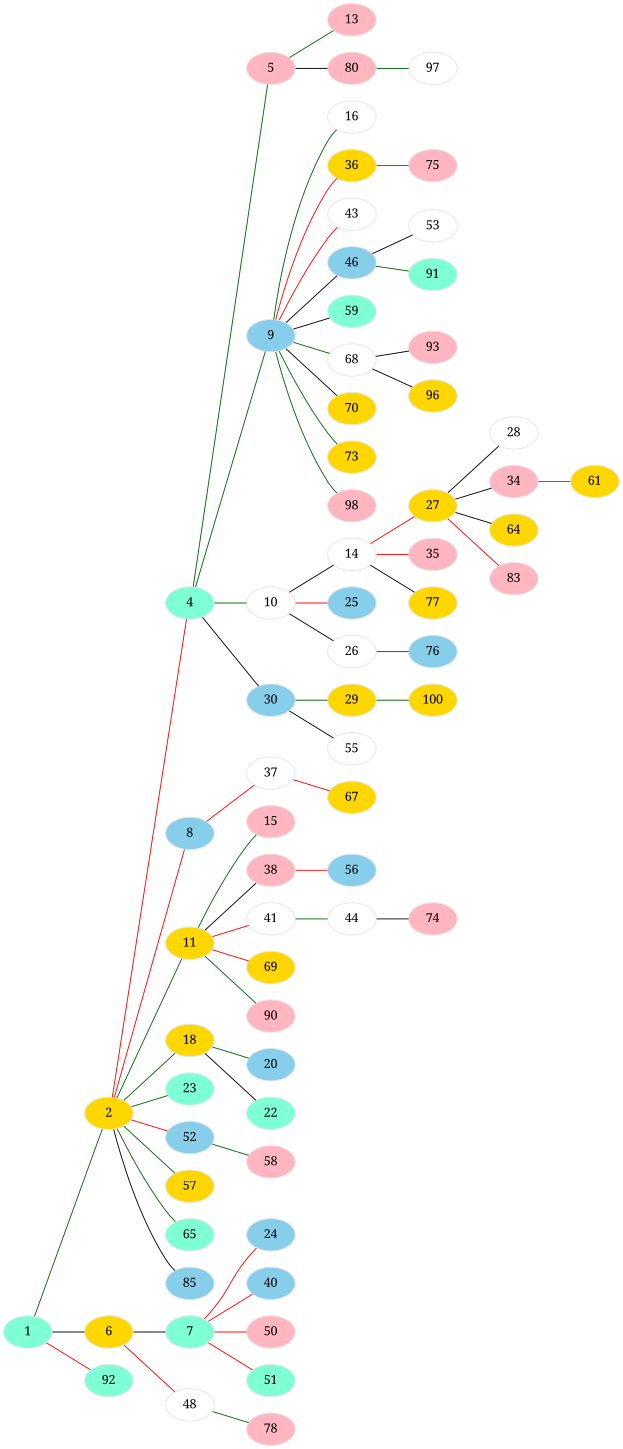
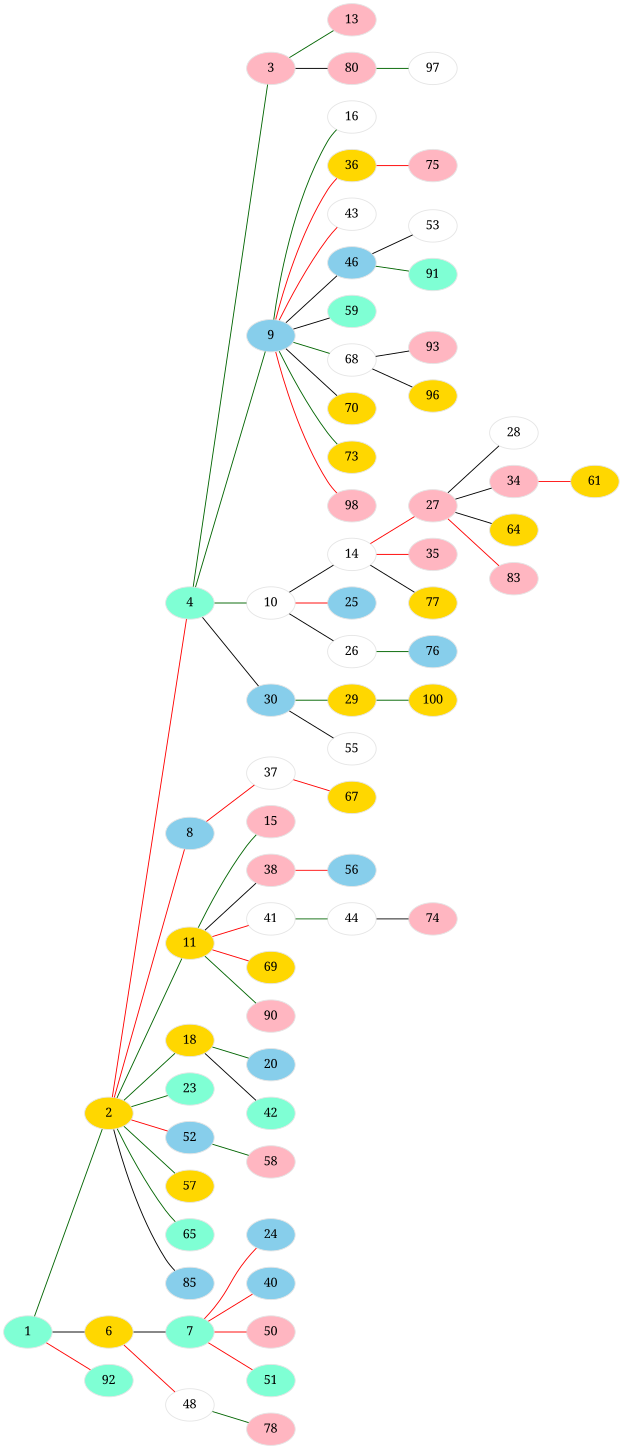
(271, 68) -> (271, 68)
(300, 426) -> (300, 426)
(433, 506) -> (433, 506)
(271, 1113) -> (271, 1113)
